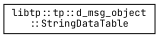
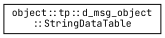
(79, 19) -> (82, 19)
